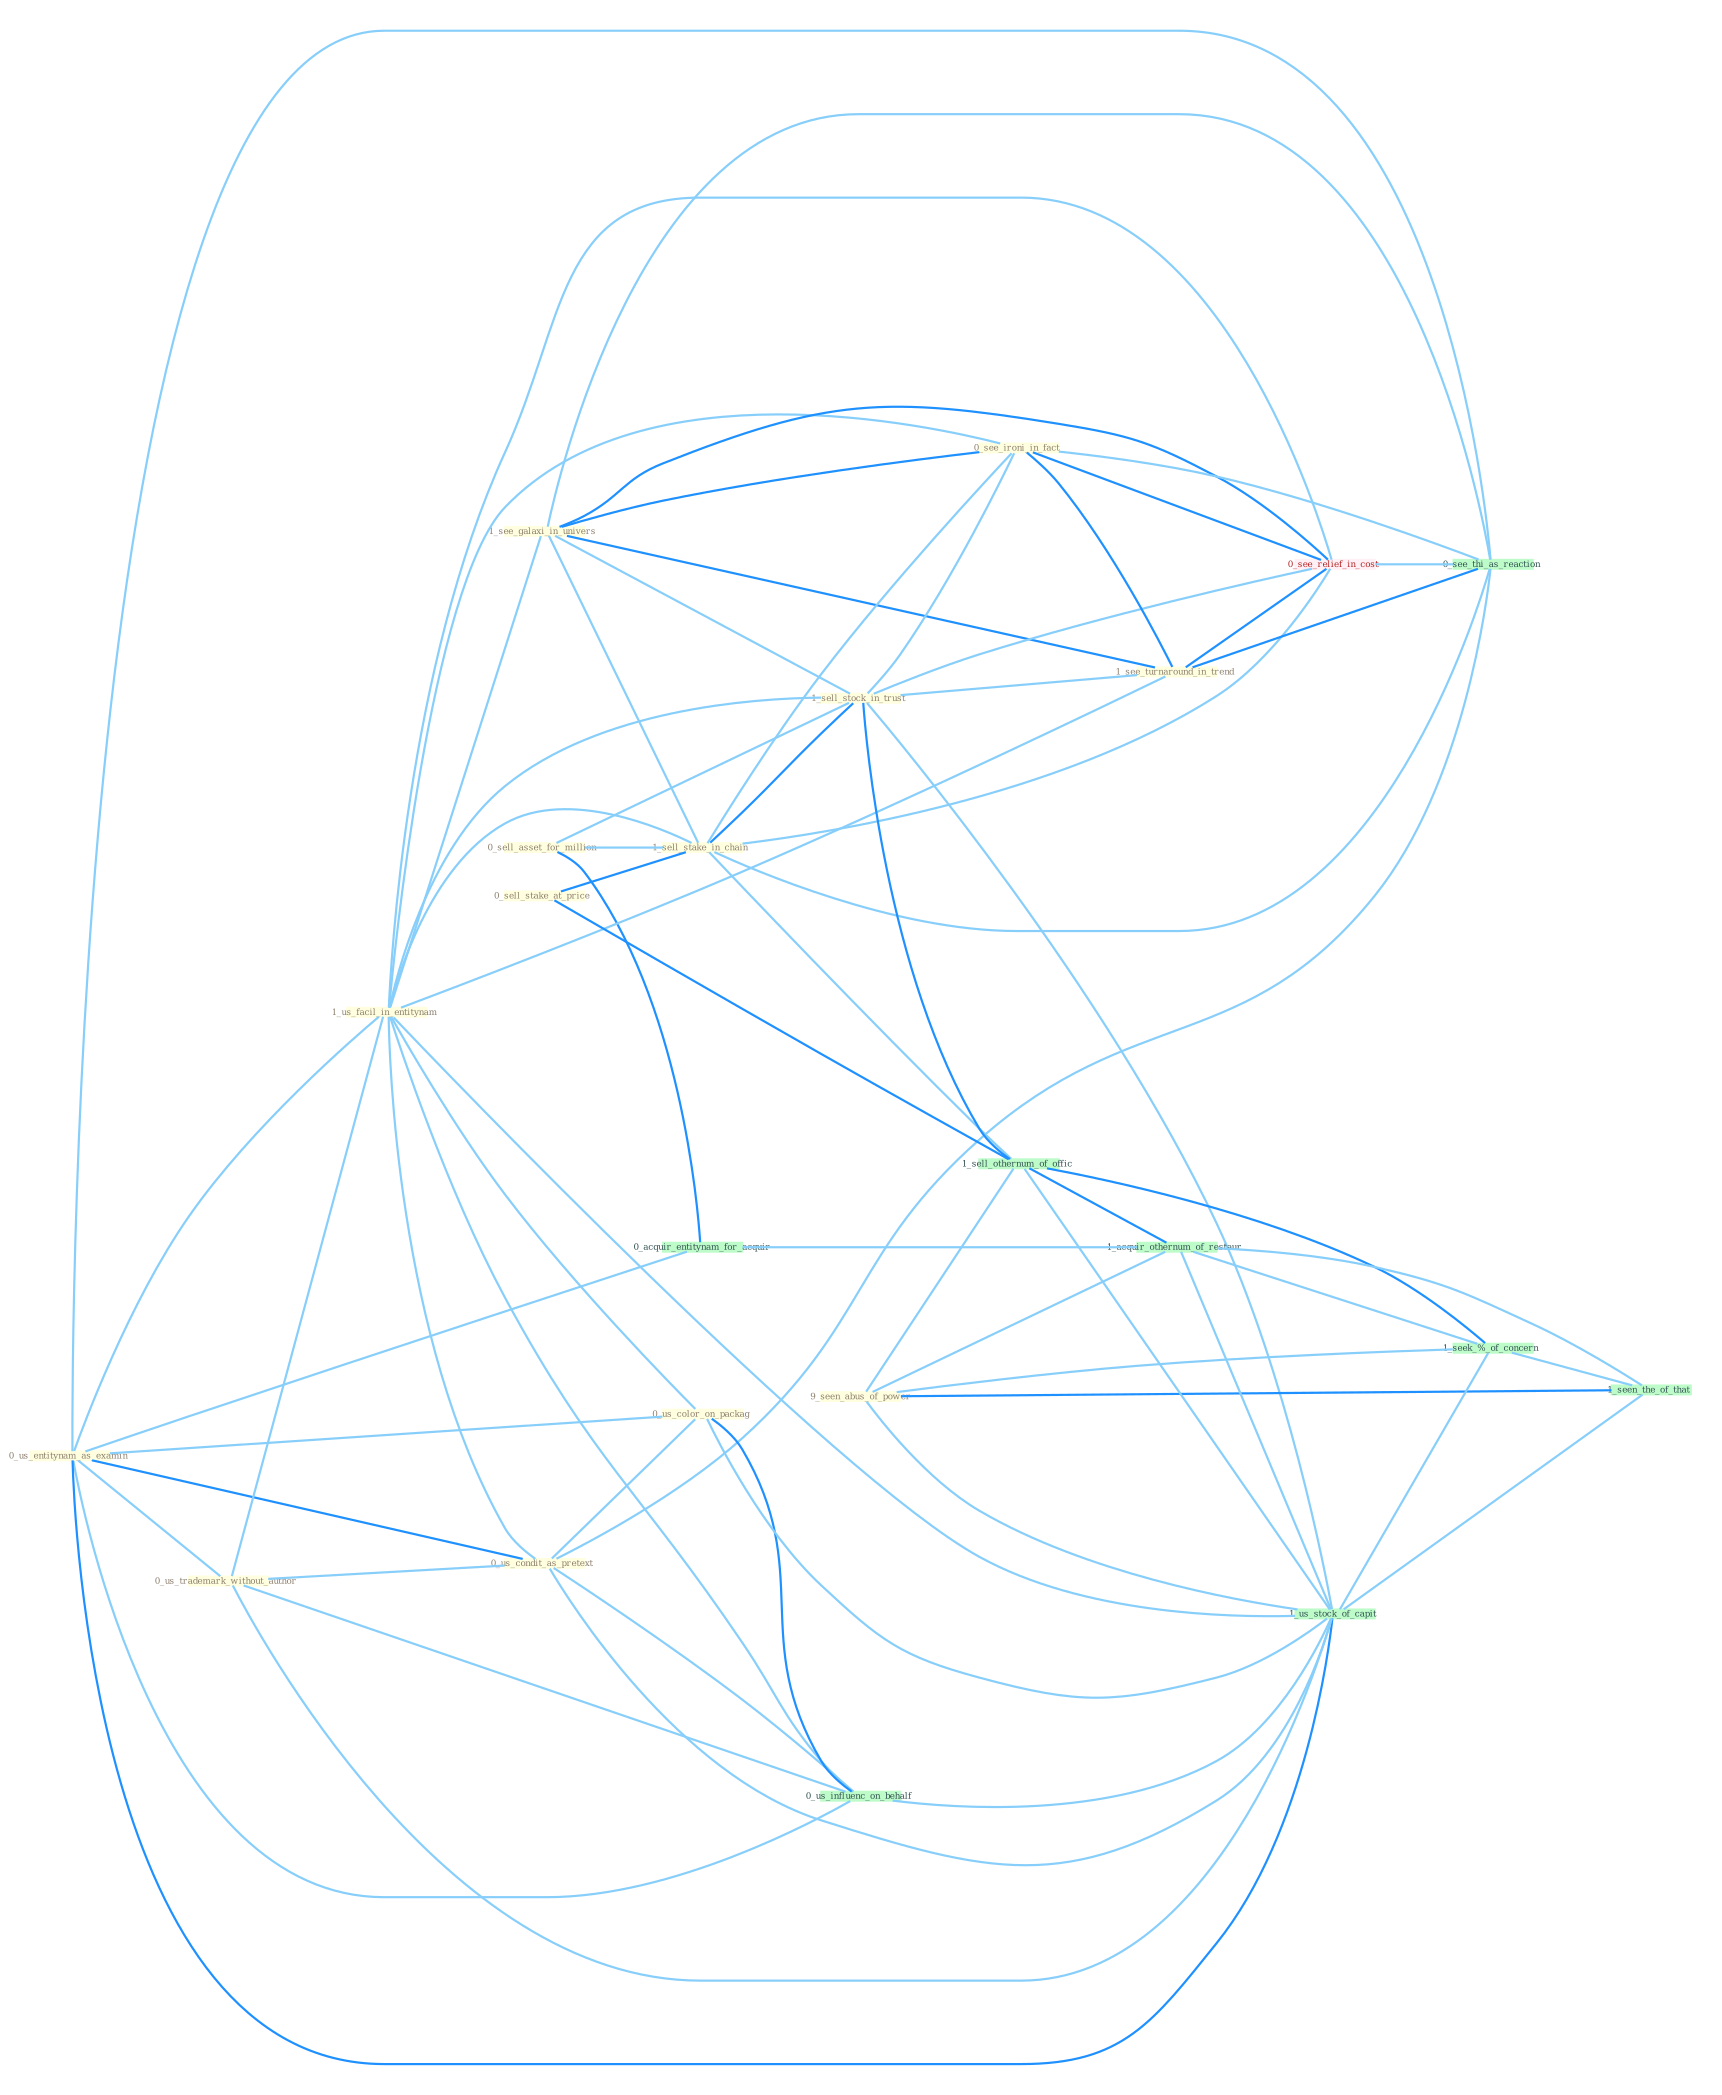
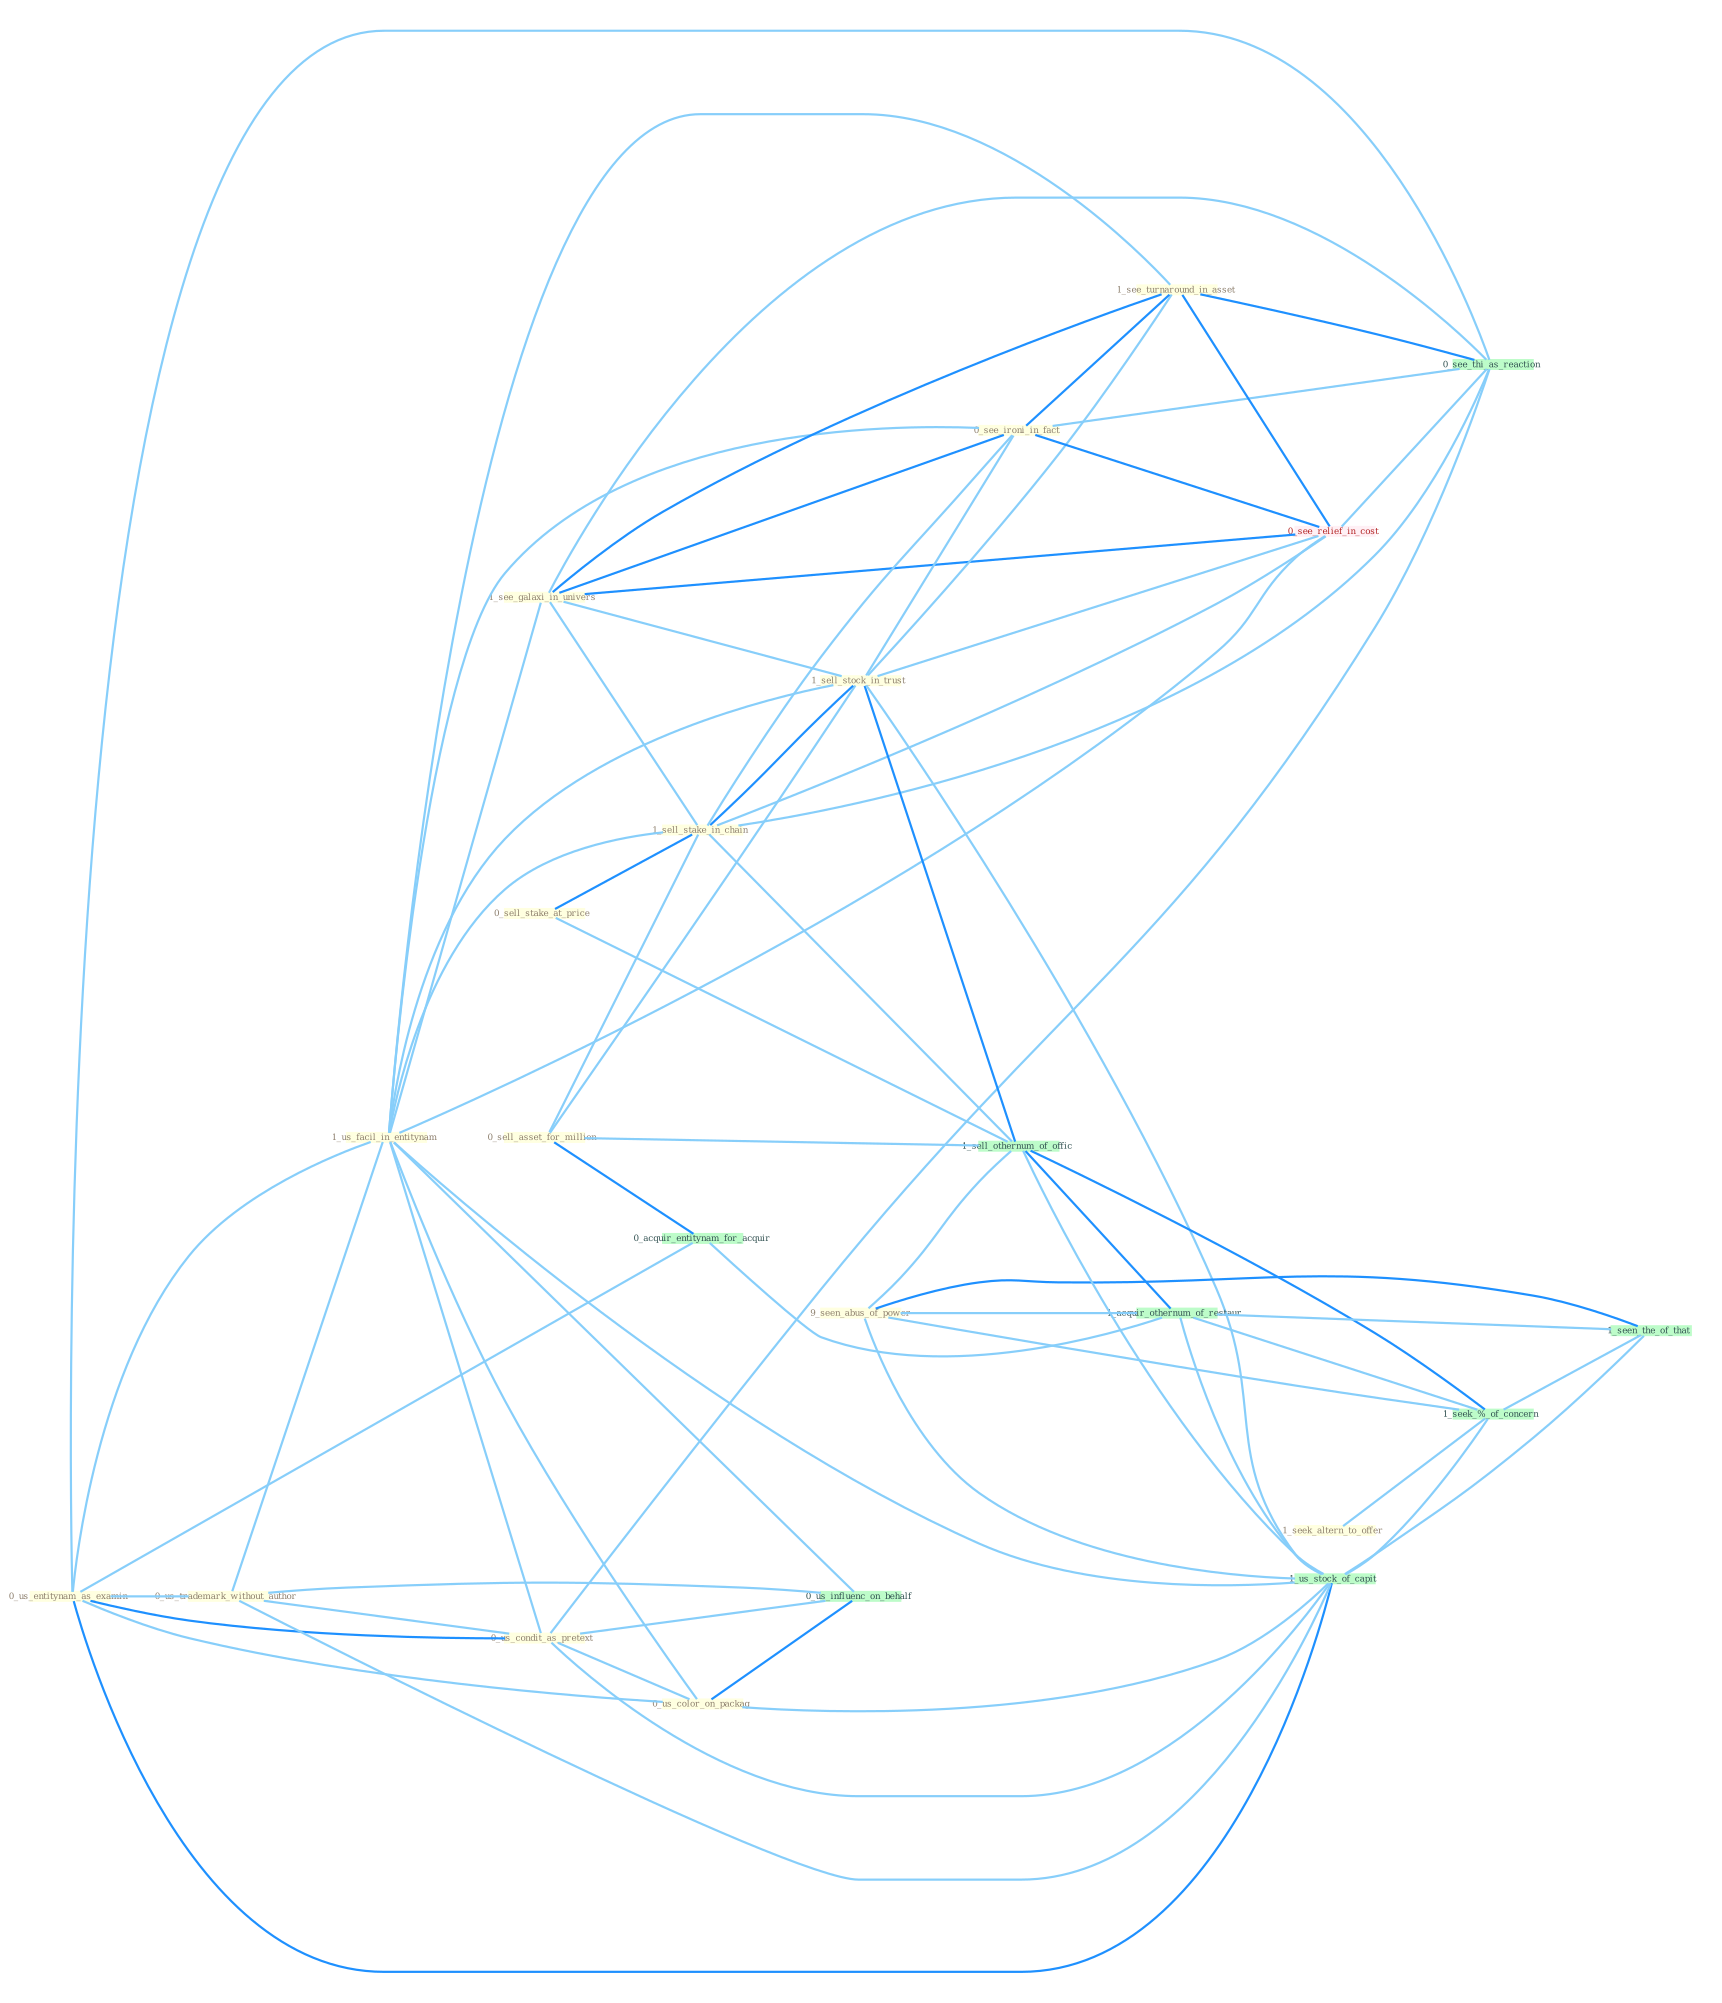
(1177, 672) -> (1177, 290)
(781, 1031) -> (782, 1030)
none -> (782, 1142)
none -> (1335, 1530)
(1149, 1787) -> none
(340, 1888) -> none
